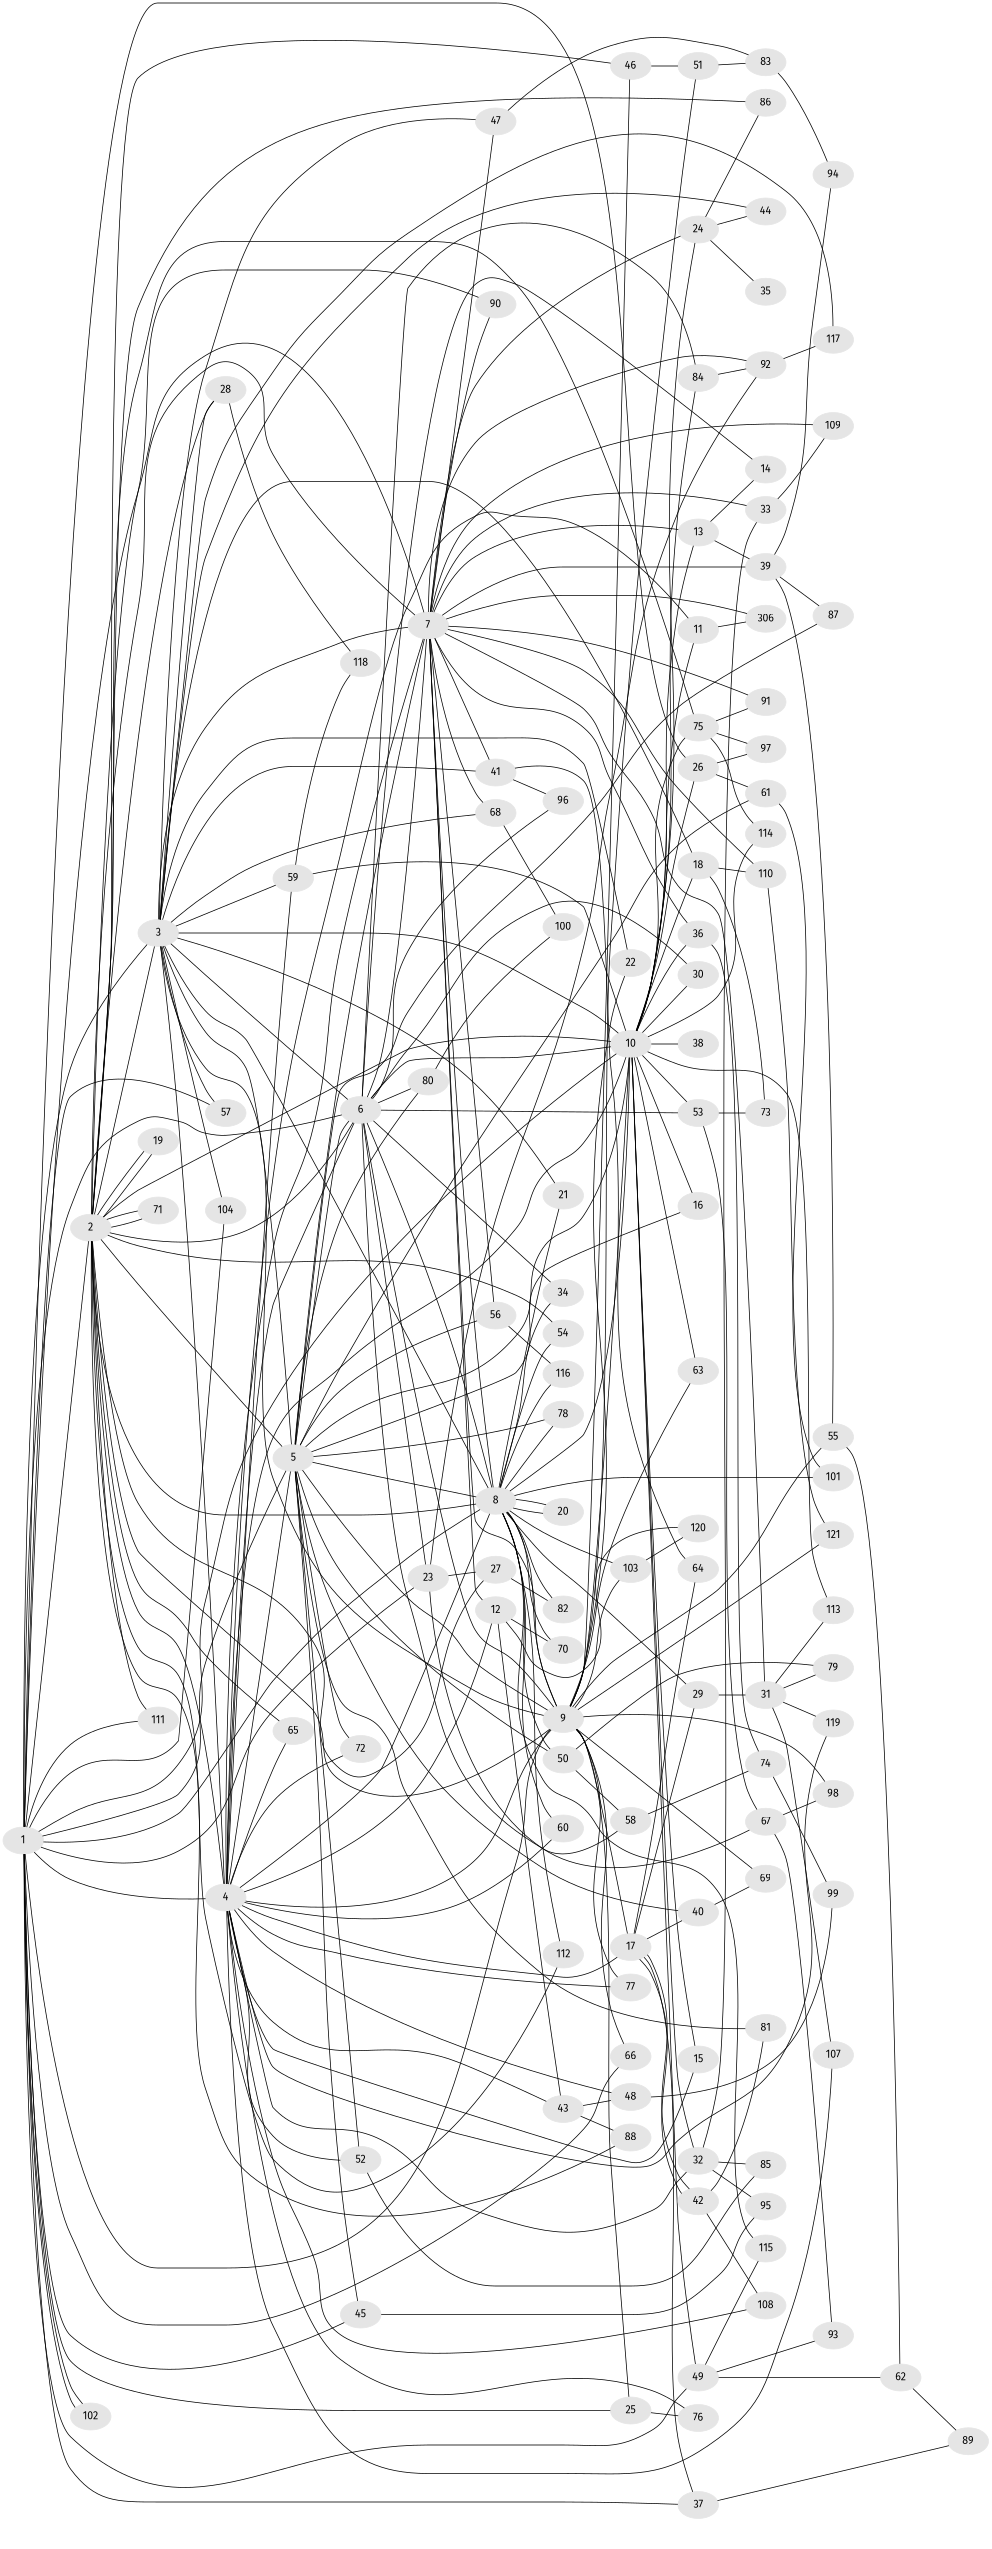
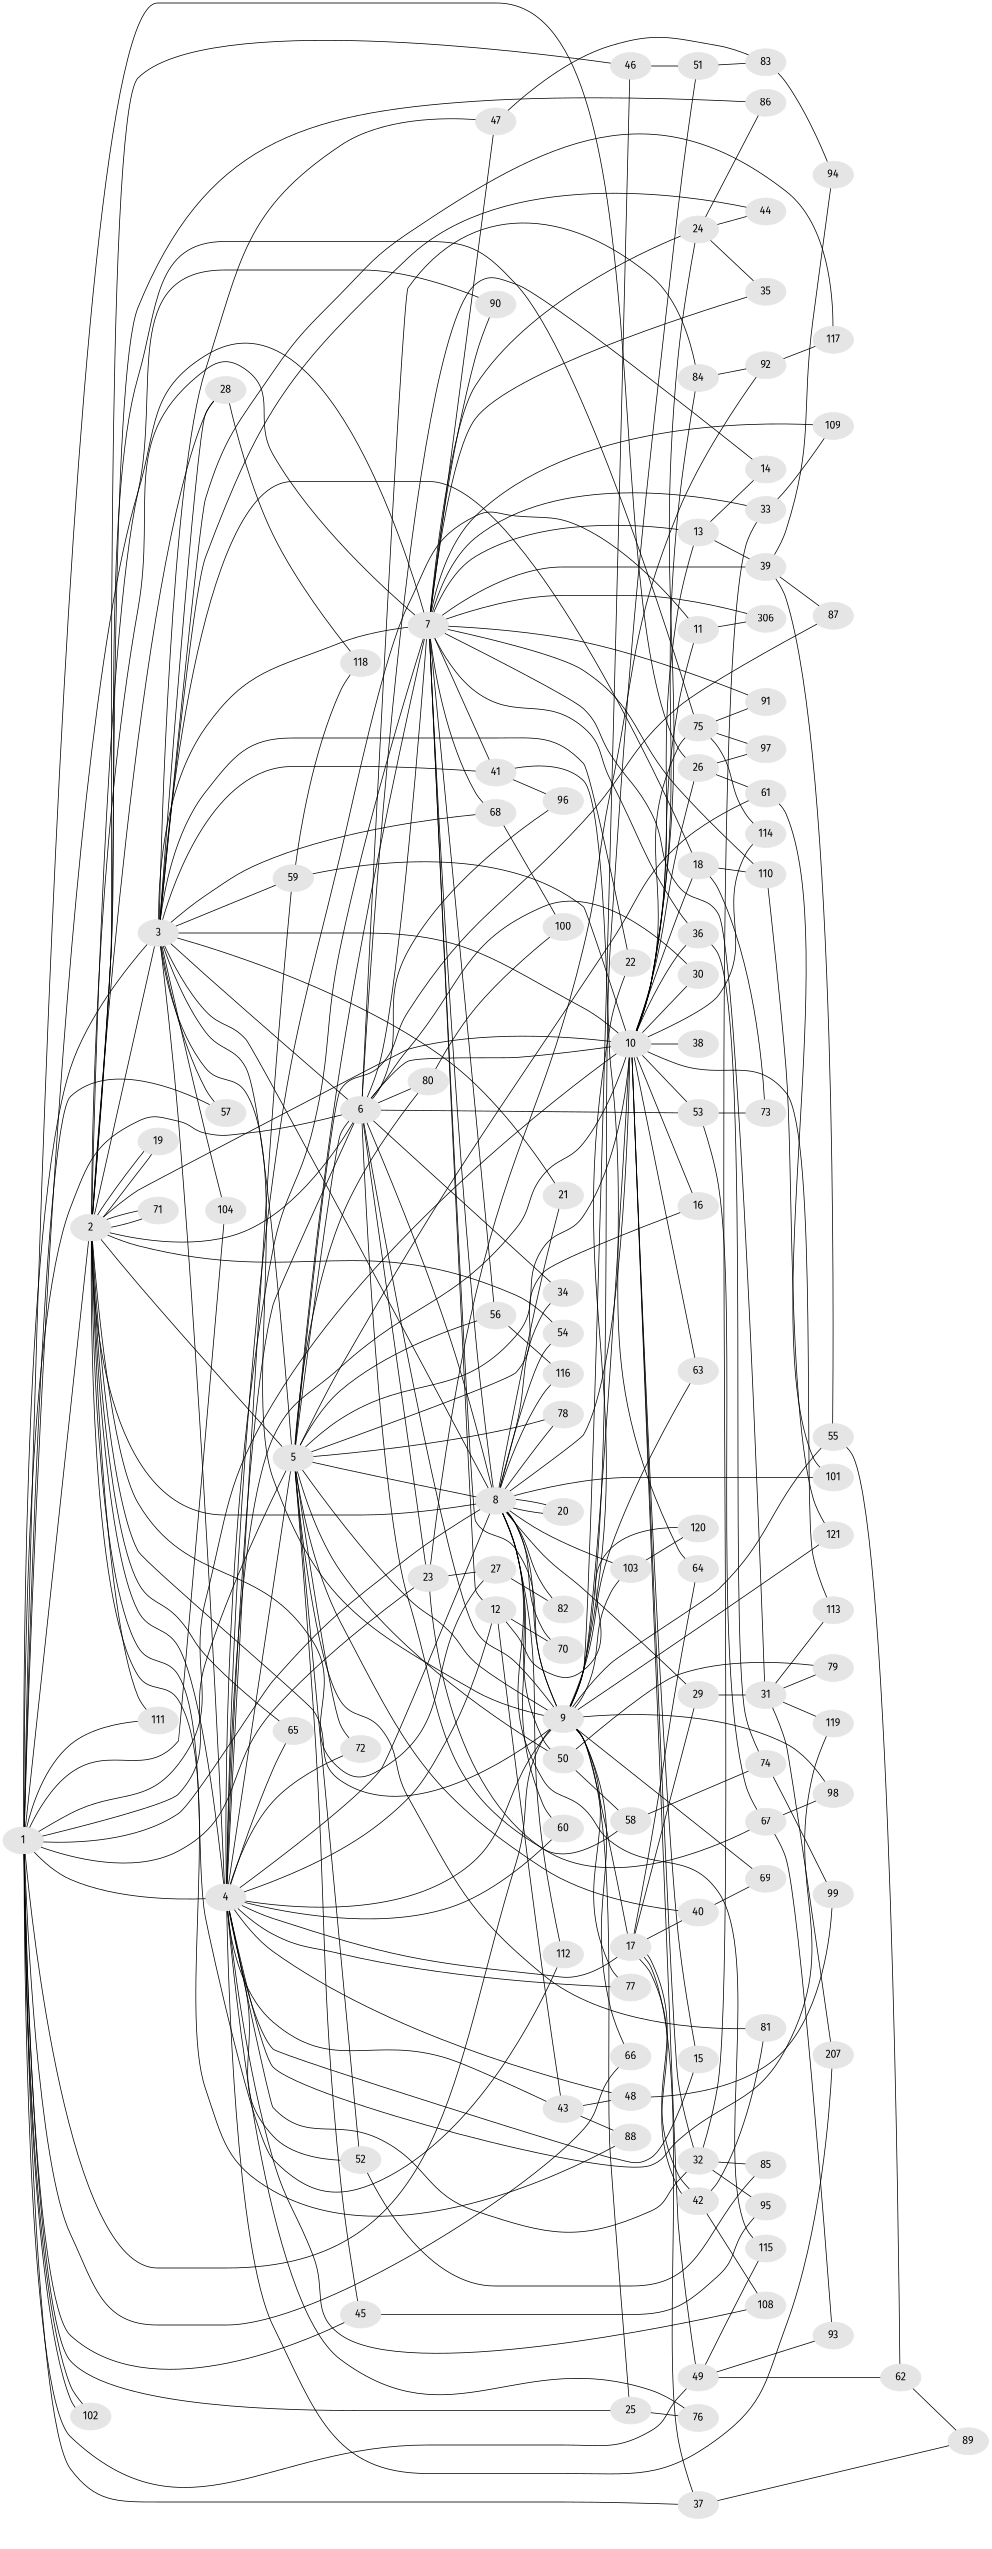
(521, 411) -> (515, 388)
(833, 2055) -> (833, 2055)
